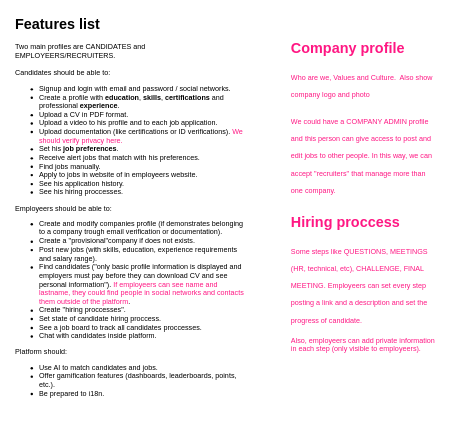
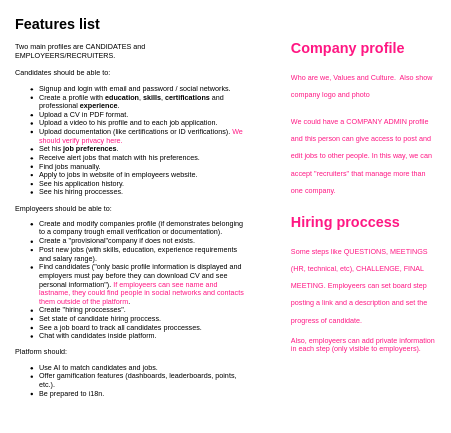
(364, 239) -> (364, 239)
